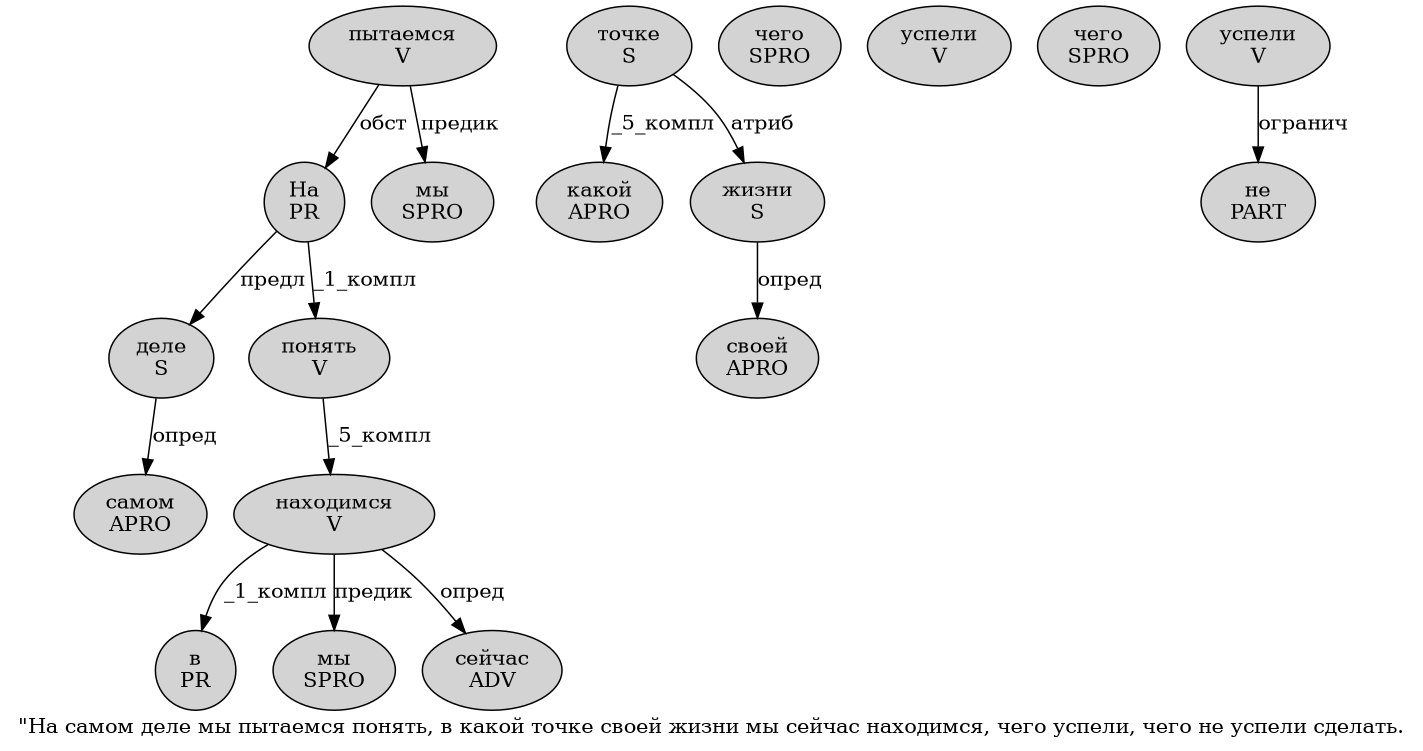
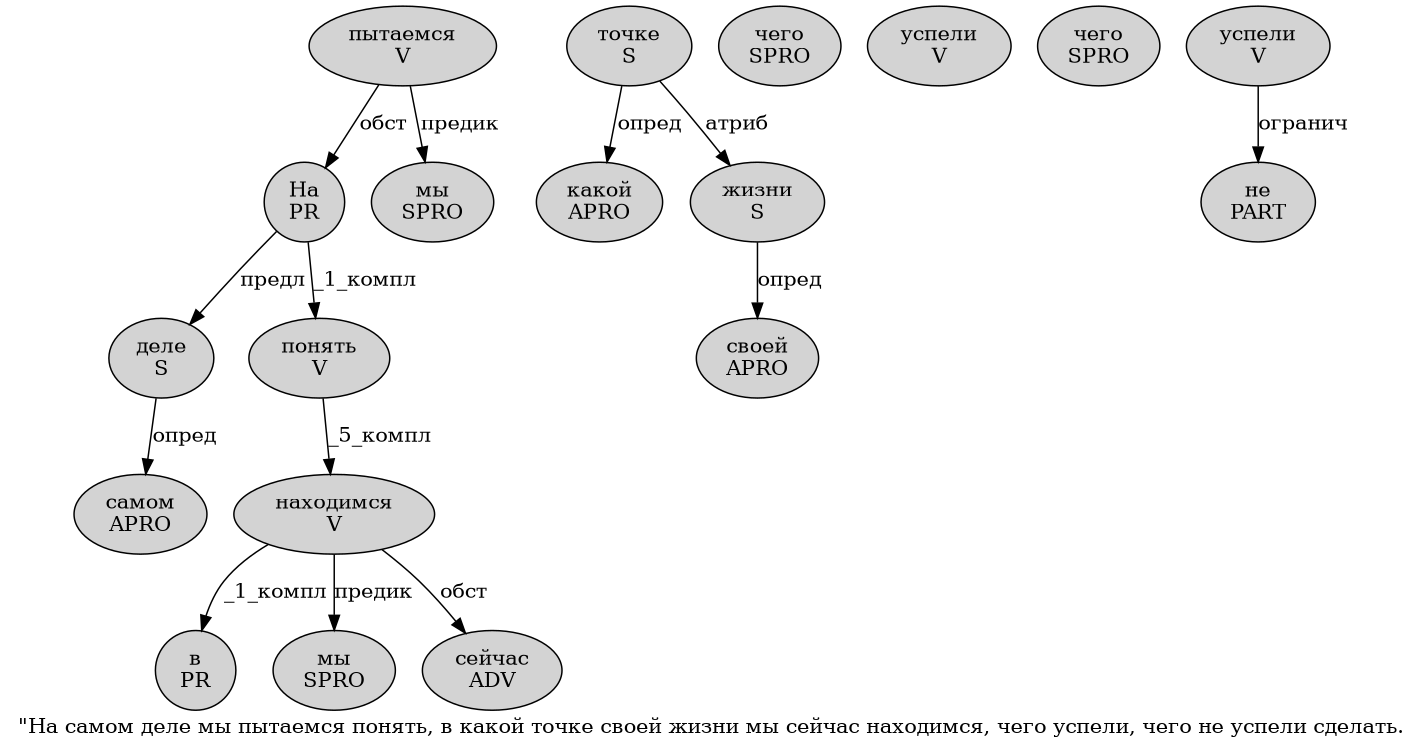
(664, 124) -> (649, 124)
(472, 592) -> (464, 592)
